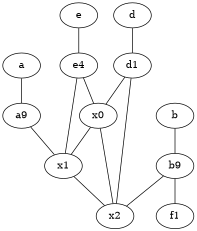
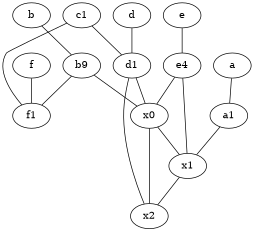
none -> (82, 15)
none -> (32, 66)
(22, 116) -> (229, 116)
(145, 191) -> (116, 91)
